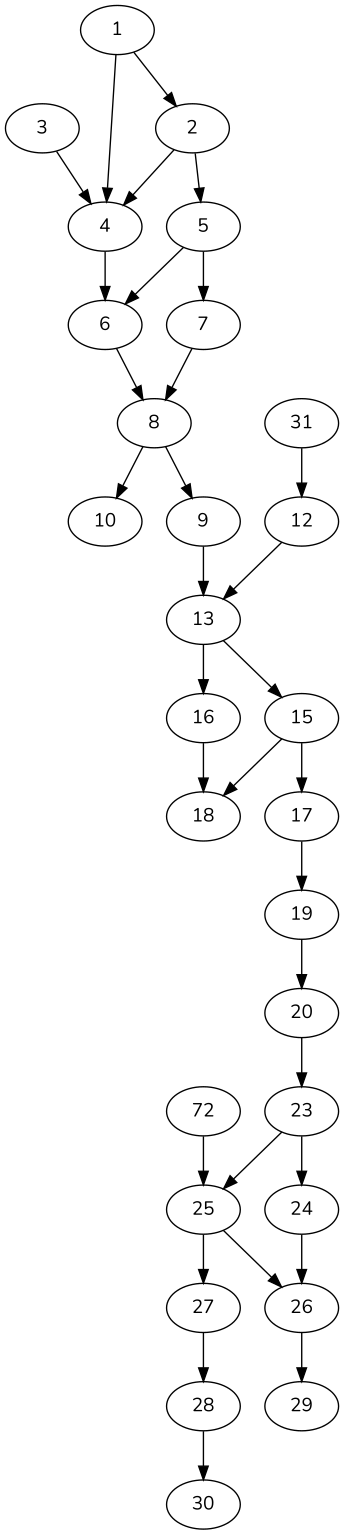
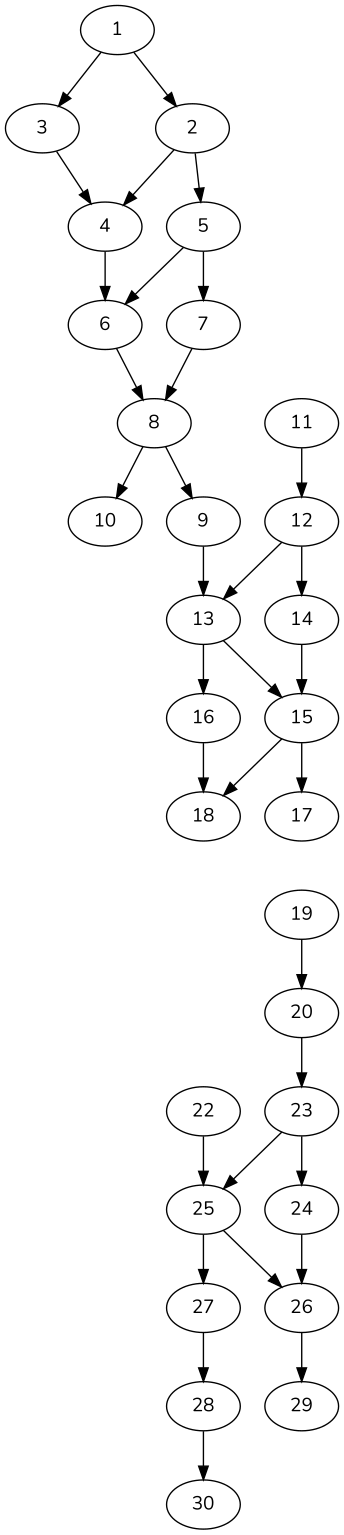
(112, 121) -> (84, 74)
(302, 423) -> (302, 423)
none -> (302, 620)
(302, 859) -> none
(203, 1111) -> (203, 1111)
